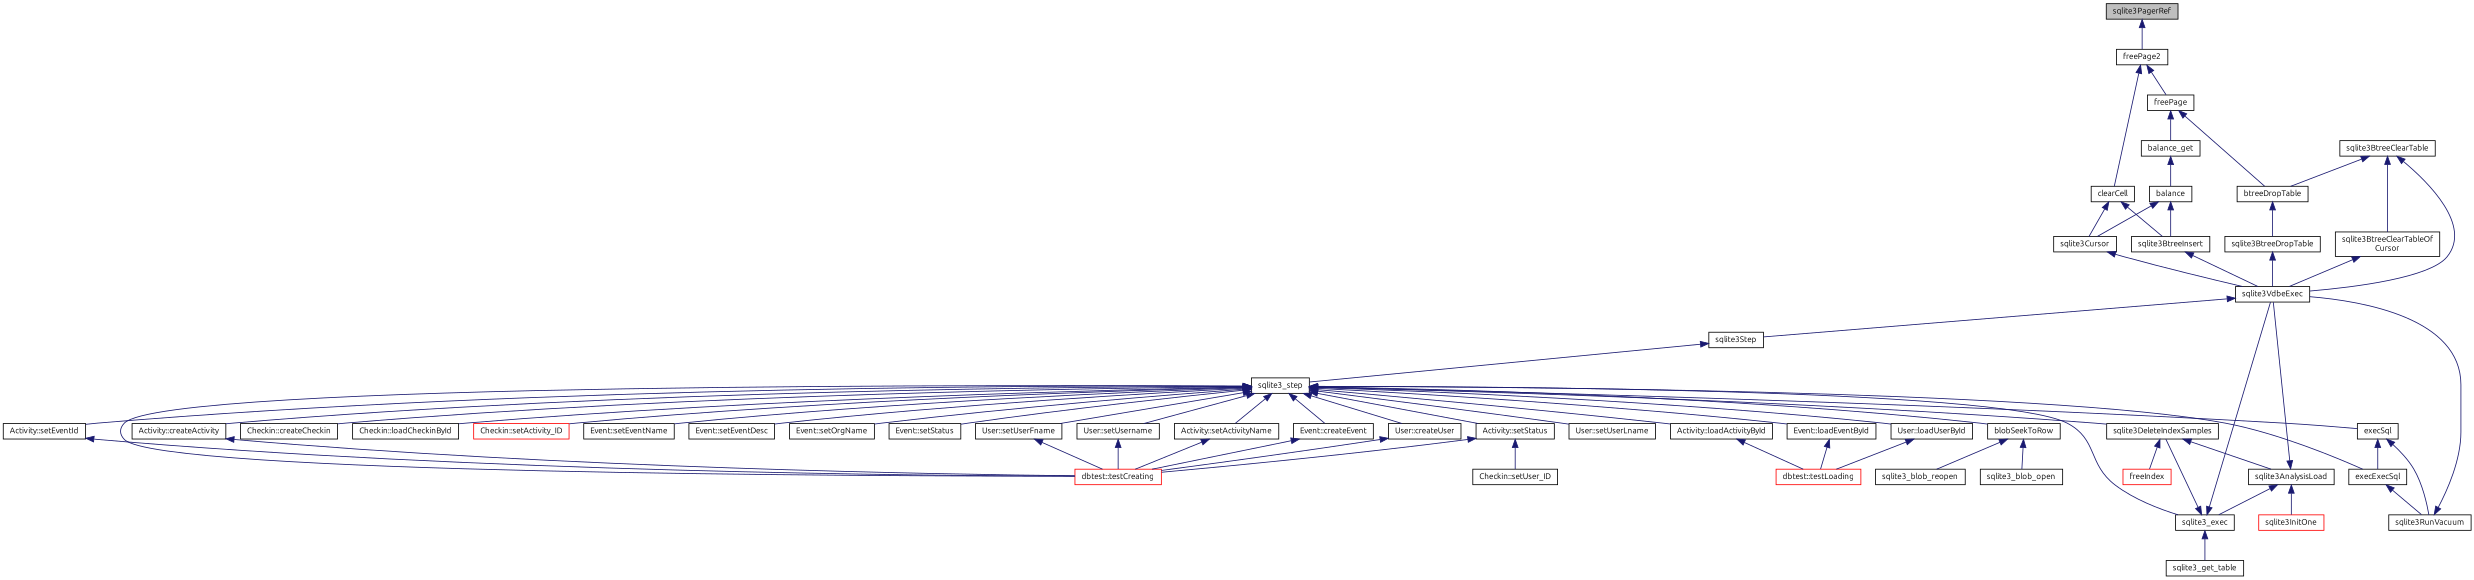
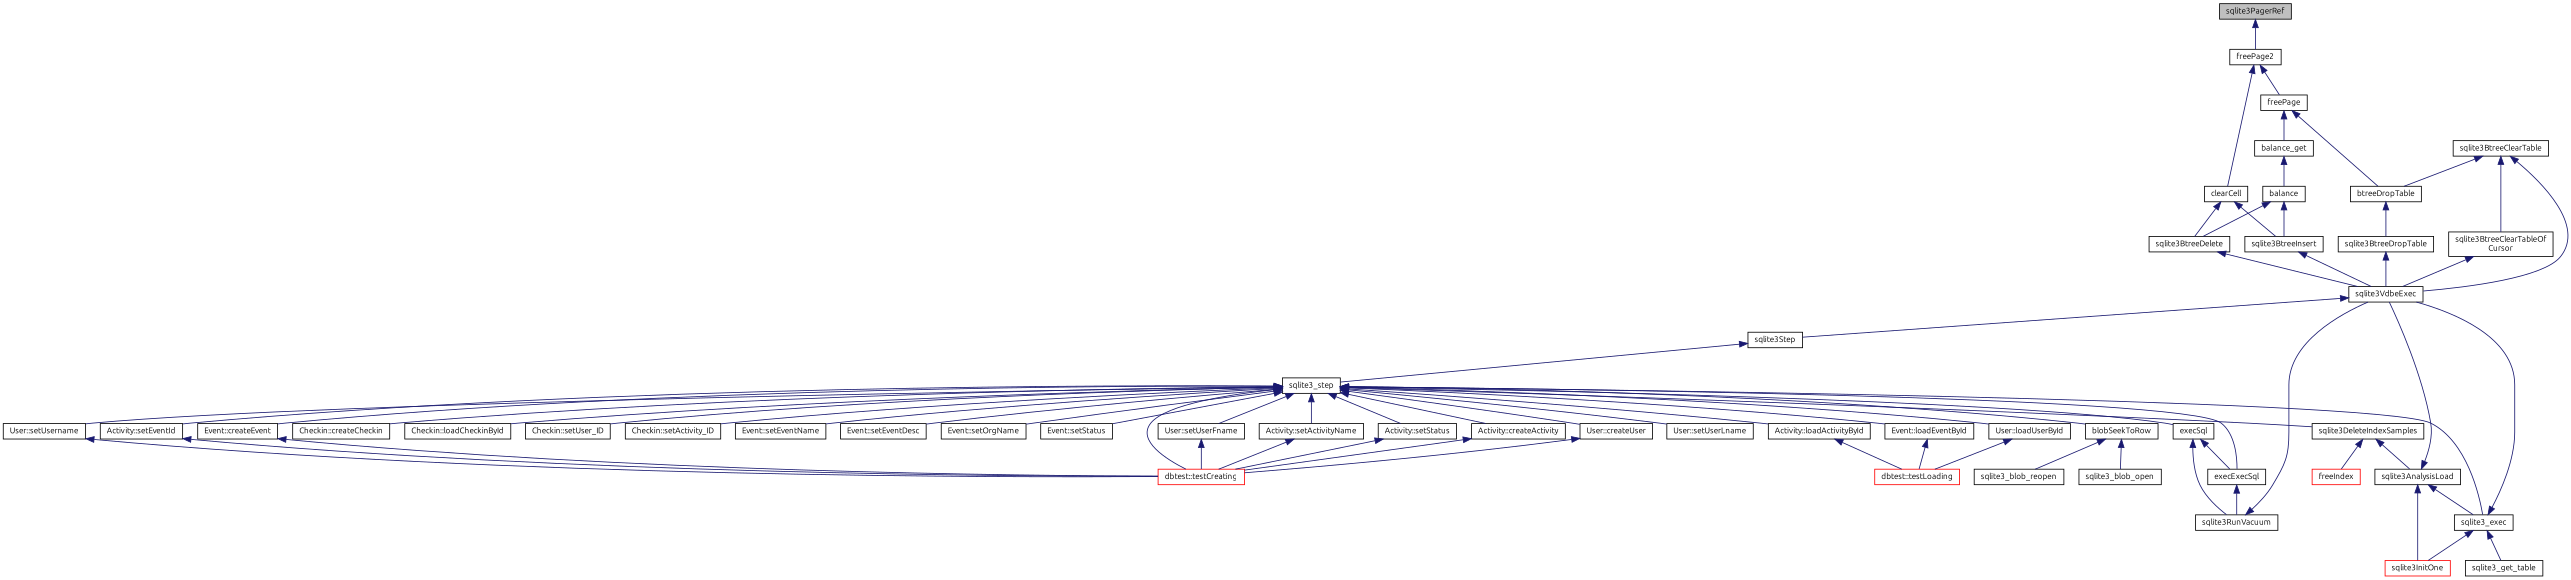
(2085, 244) -> (2189, 244)
(521, 431) -> (673, 431)
(1515, 458) -> (942, 400)
(2182, 473) -> (2447, 548)
